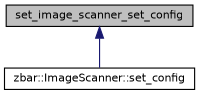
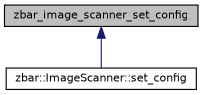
(100, 16) -> (101, 16)
